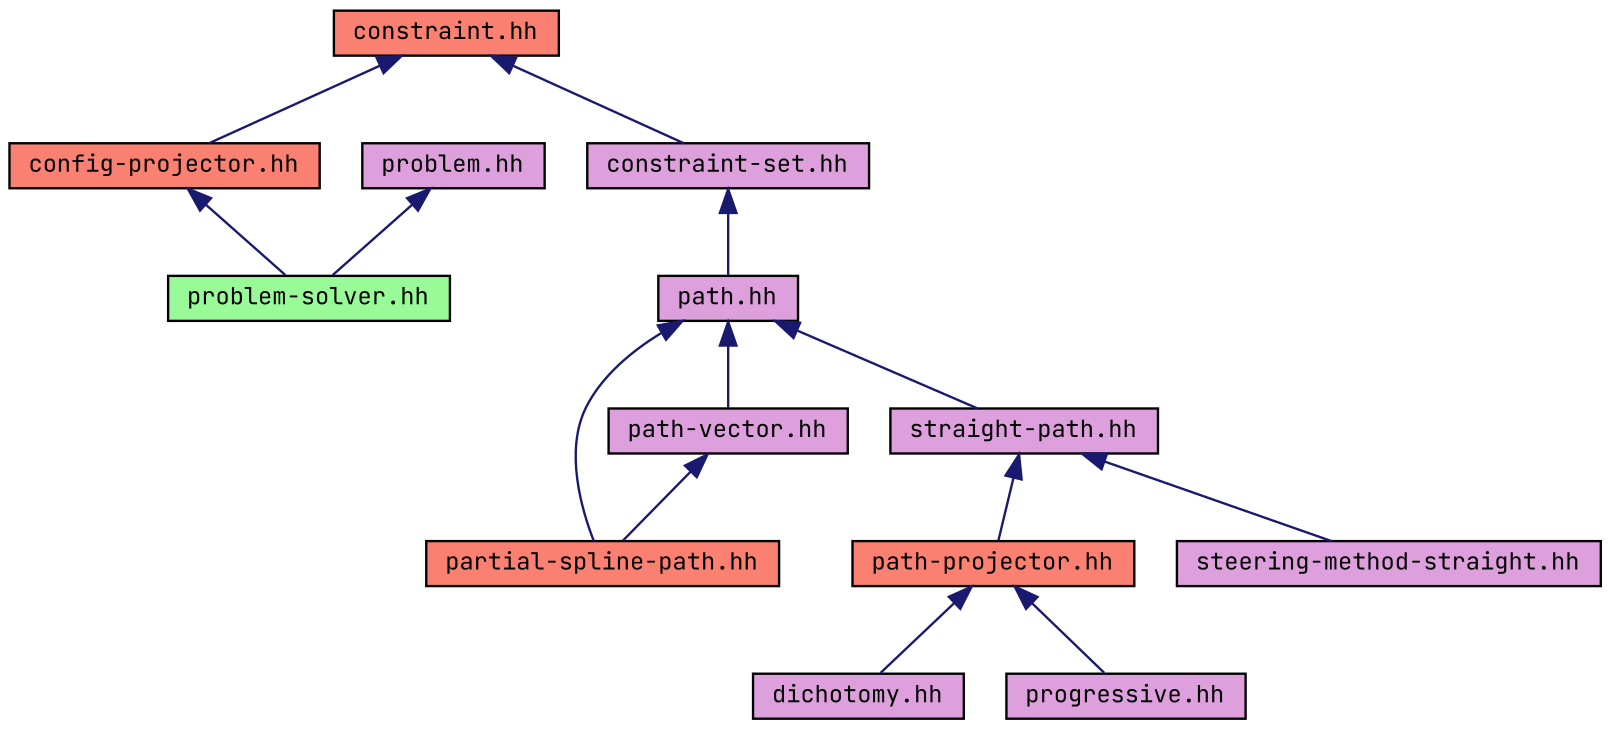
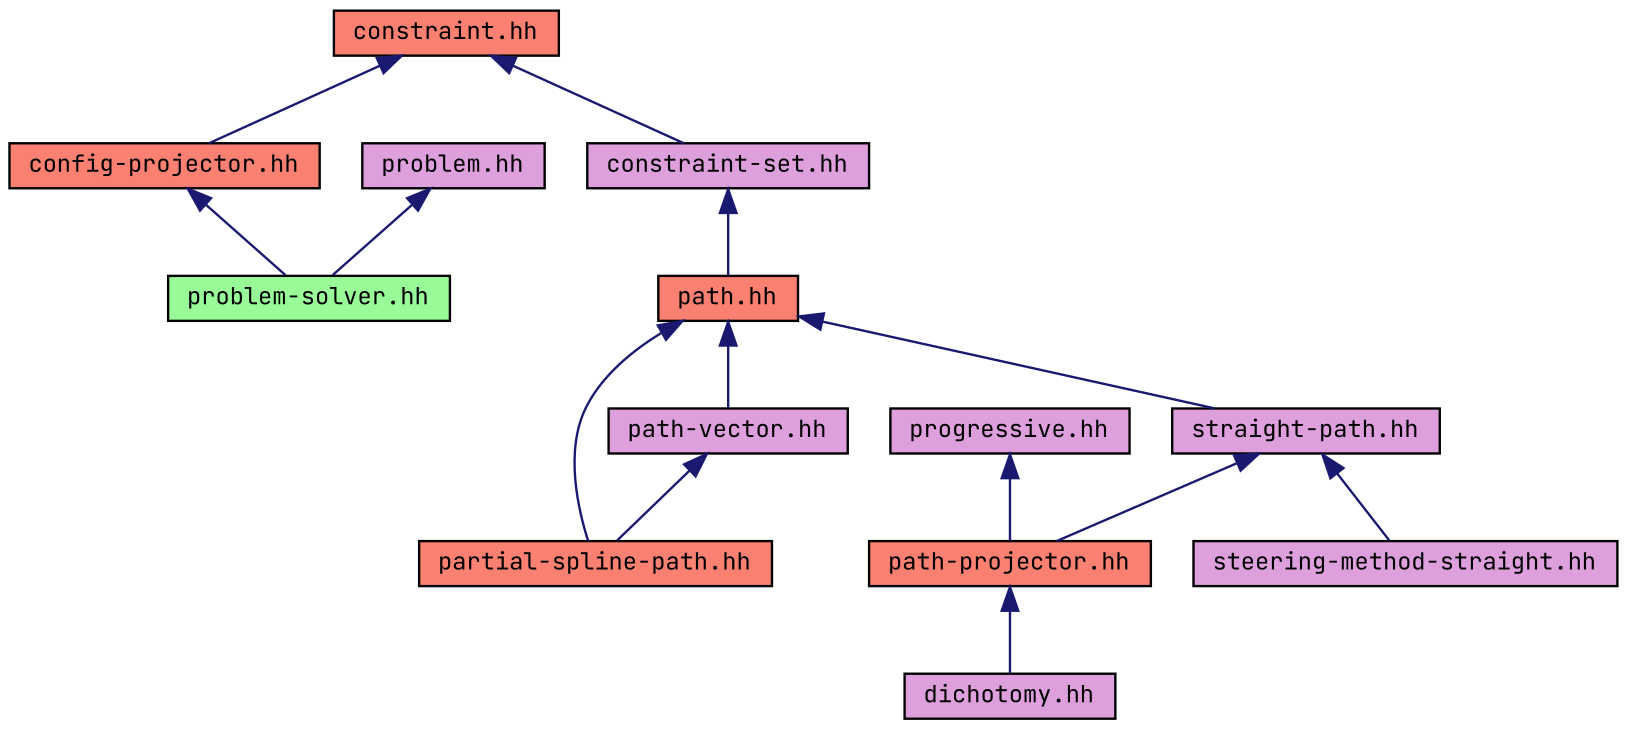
(728, 298) -> (728, 298)
(1068, 638) -> (1010, 510)
